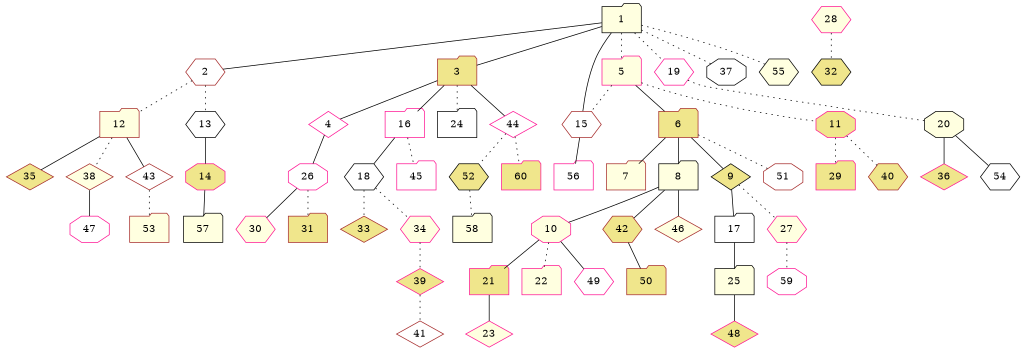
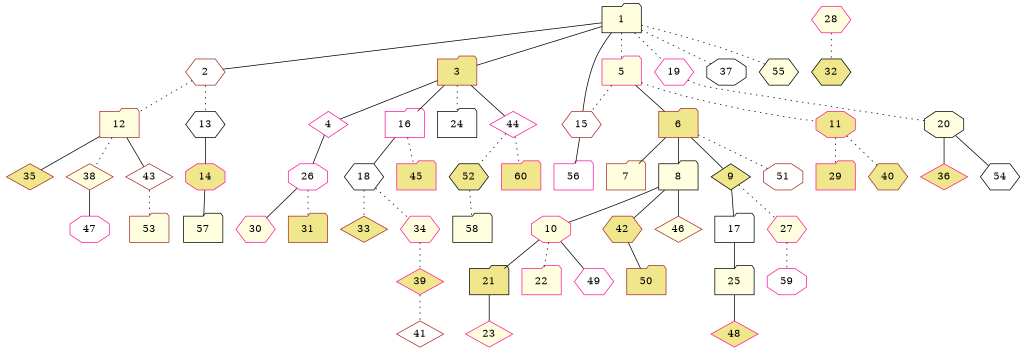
(416, 177) -> (416, 177)
(489, 282) -> (489, 282)
